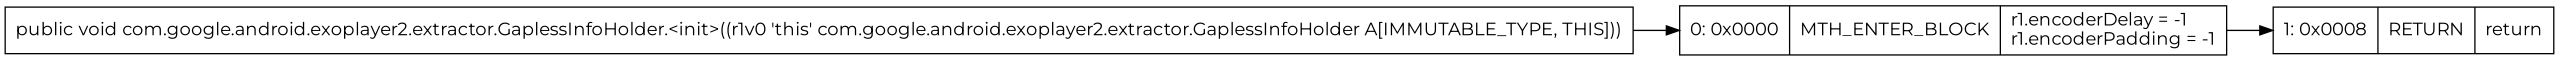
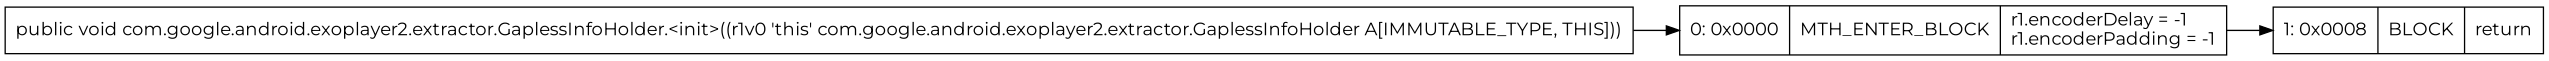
(2426, 30) -> (2421, 30)
